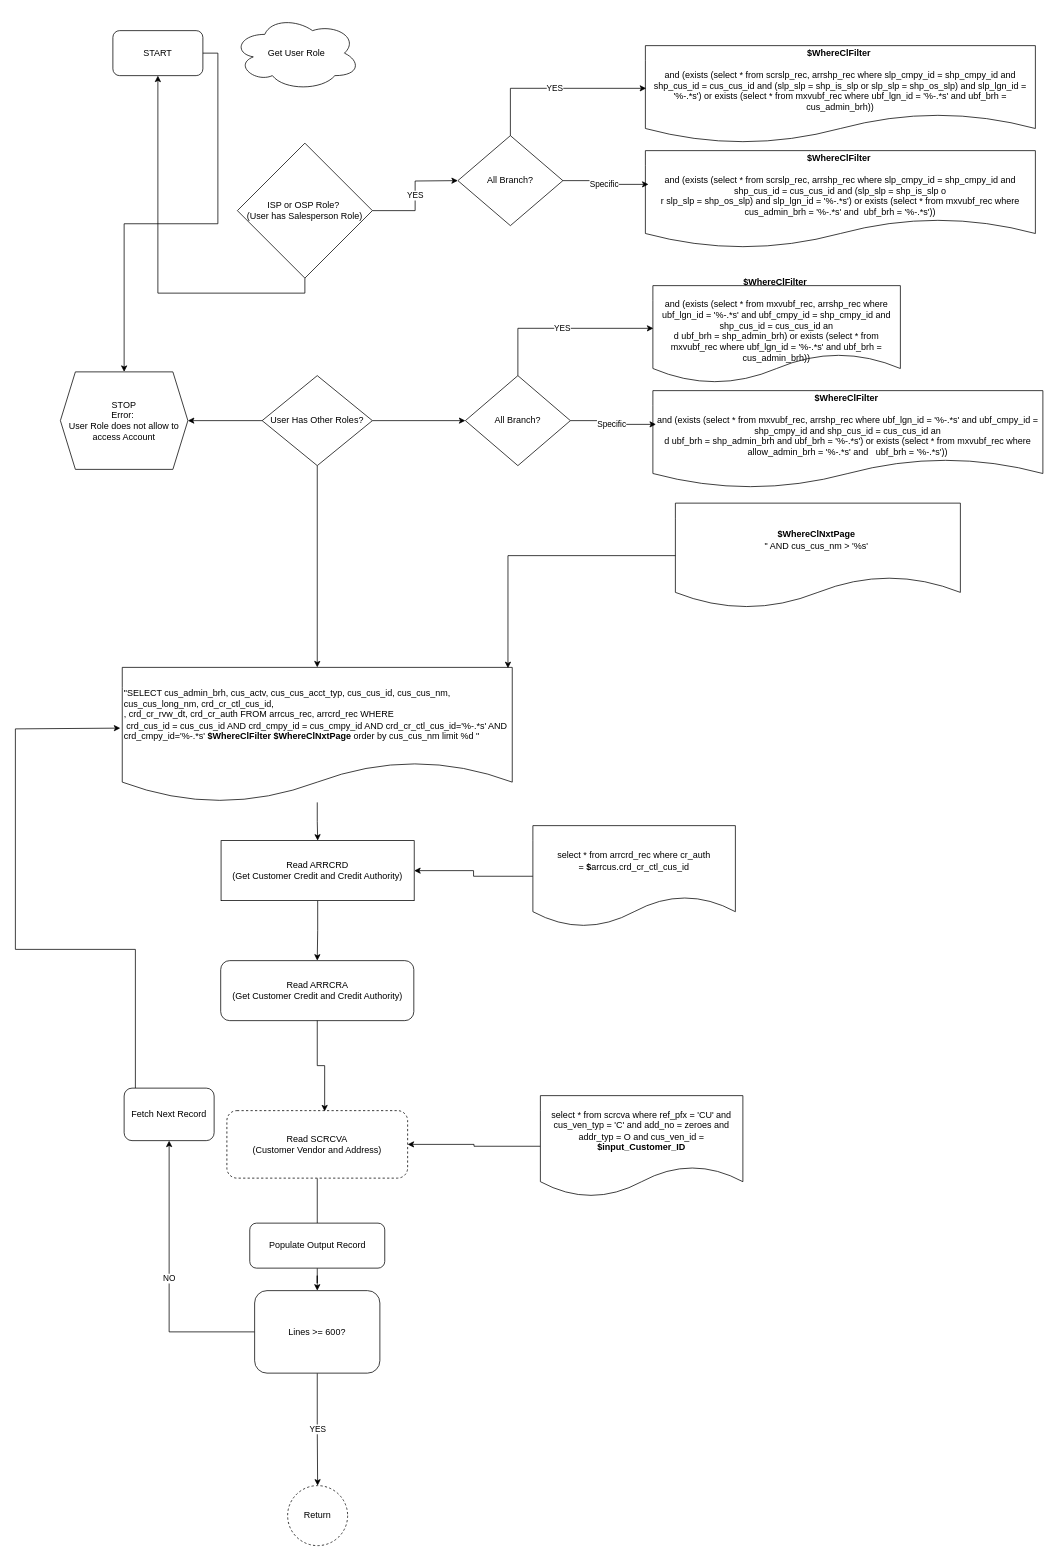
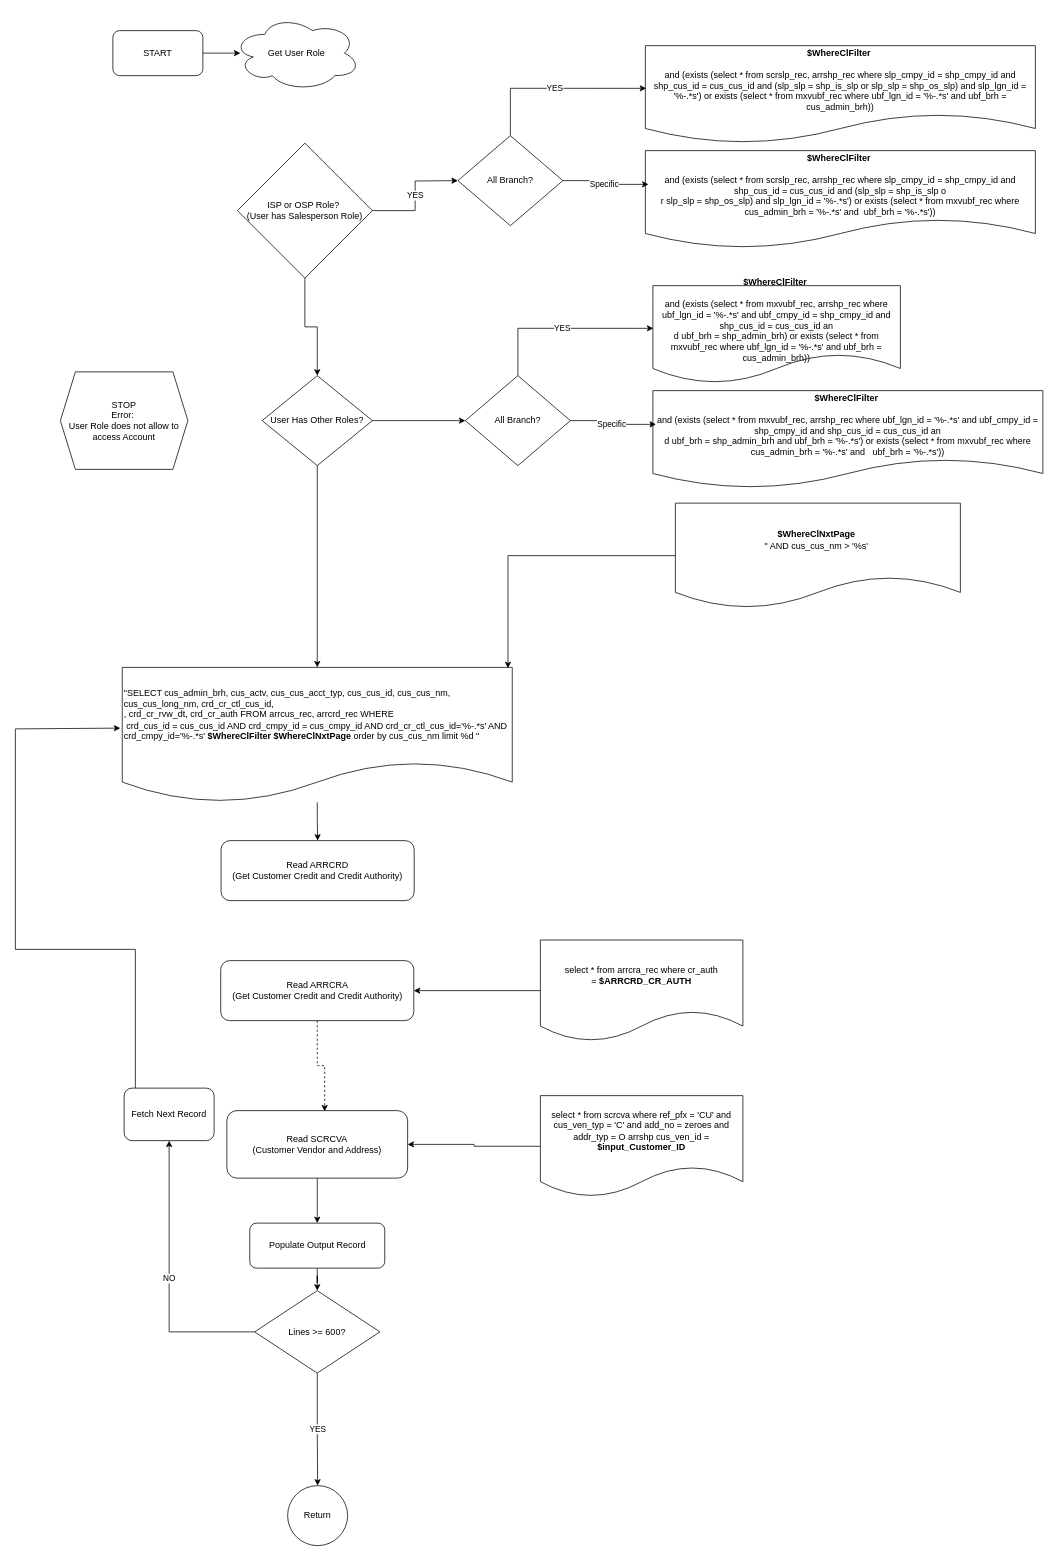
(172, 224) -> (234, 53)
(158, 225) -> (317, 347)
(228, 420) -> none
(848, 425) -> (848, 425)
(318, 870) -> (318, 870)
(474, 876) -> none
(634, 876) -> none
(318, 927) -> none
none -> (480, 990)
none -> (642, 990)
(318, 1065) -> (318, 1065)
(642, 1131) -> (642, 1131)
(317, 1144) -> (317, 1144)
(317, 1218) -> (317, 1216)
(317, 1332) -> (317, 1332)
(318, 1515) -> (318, 1515)
